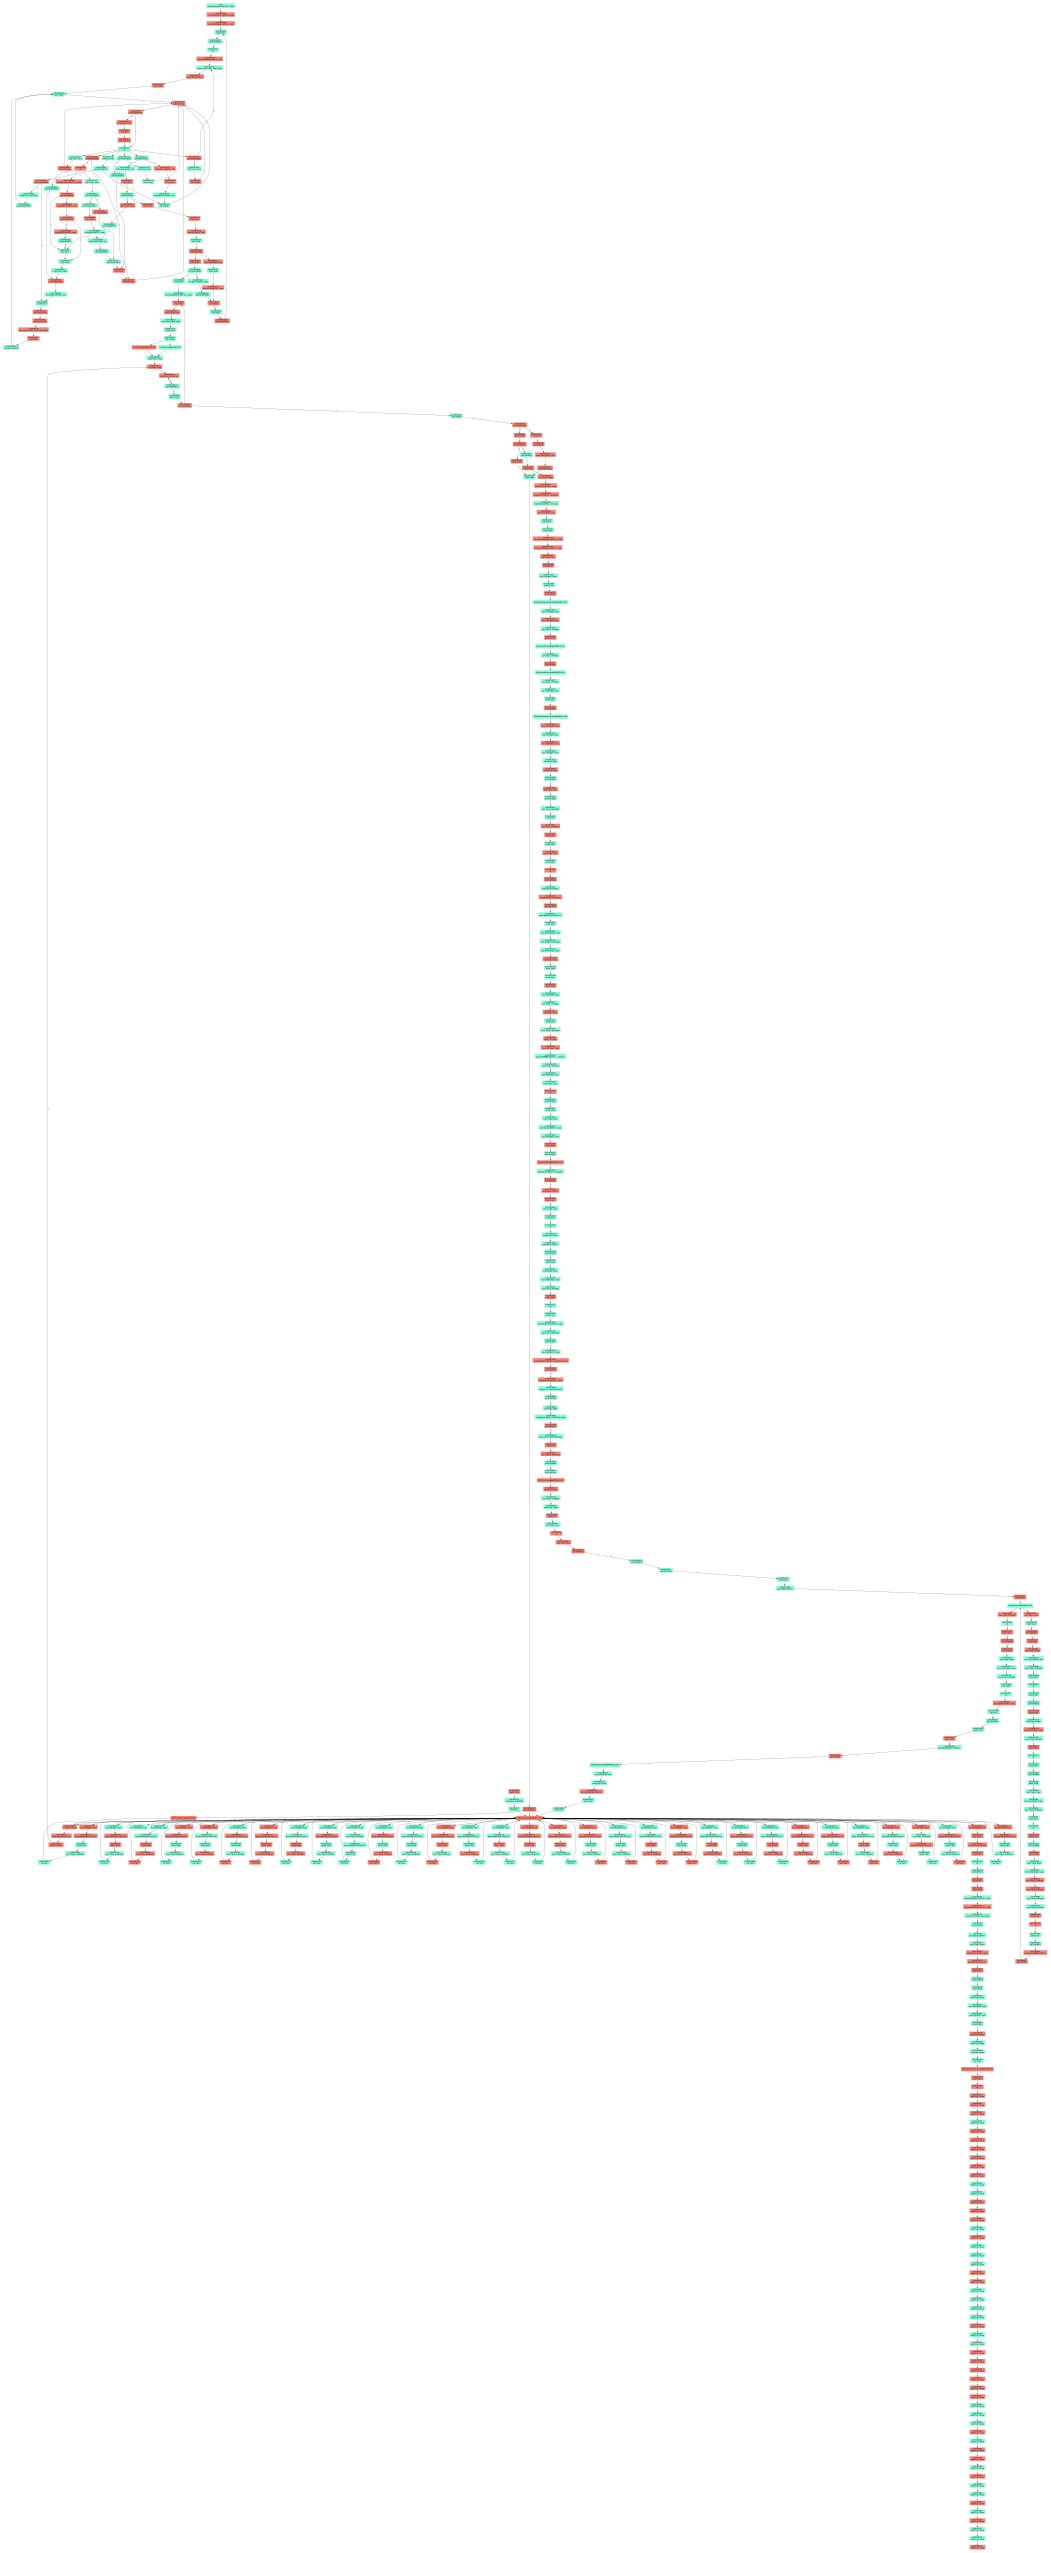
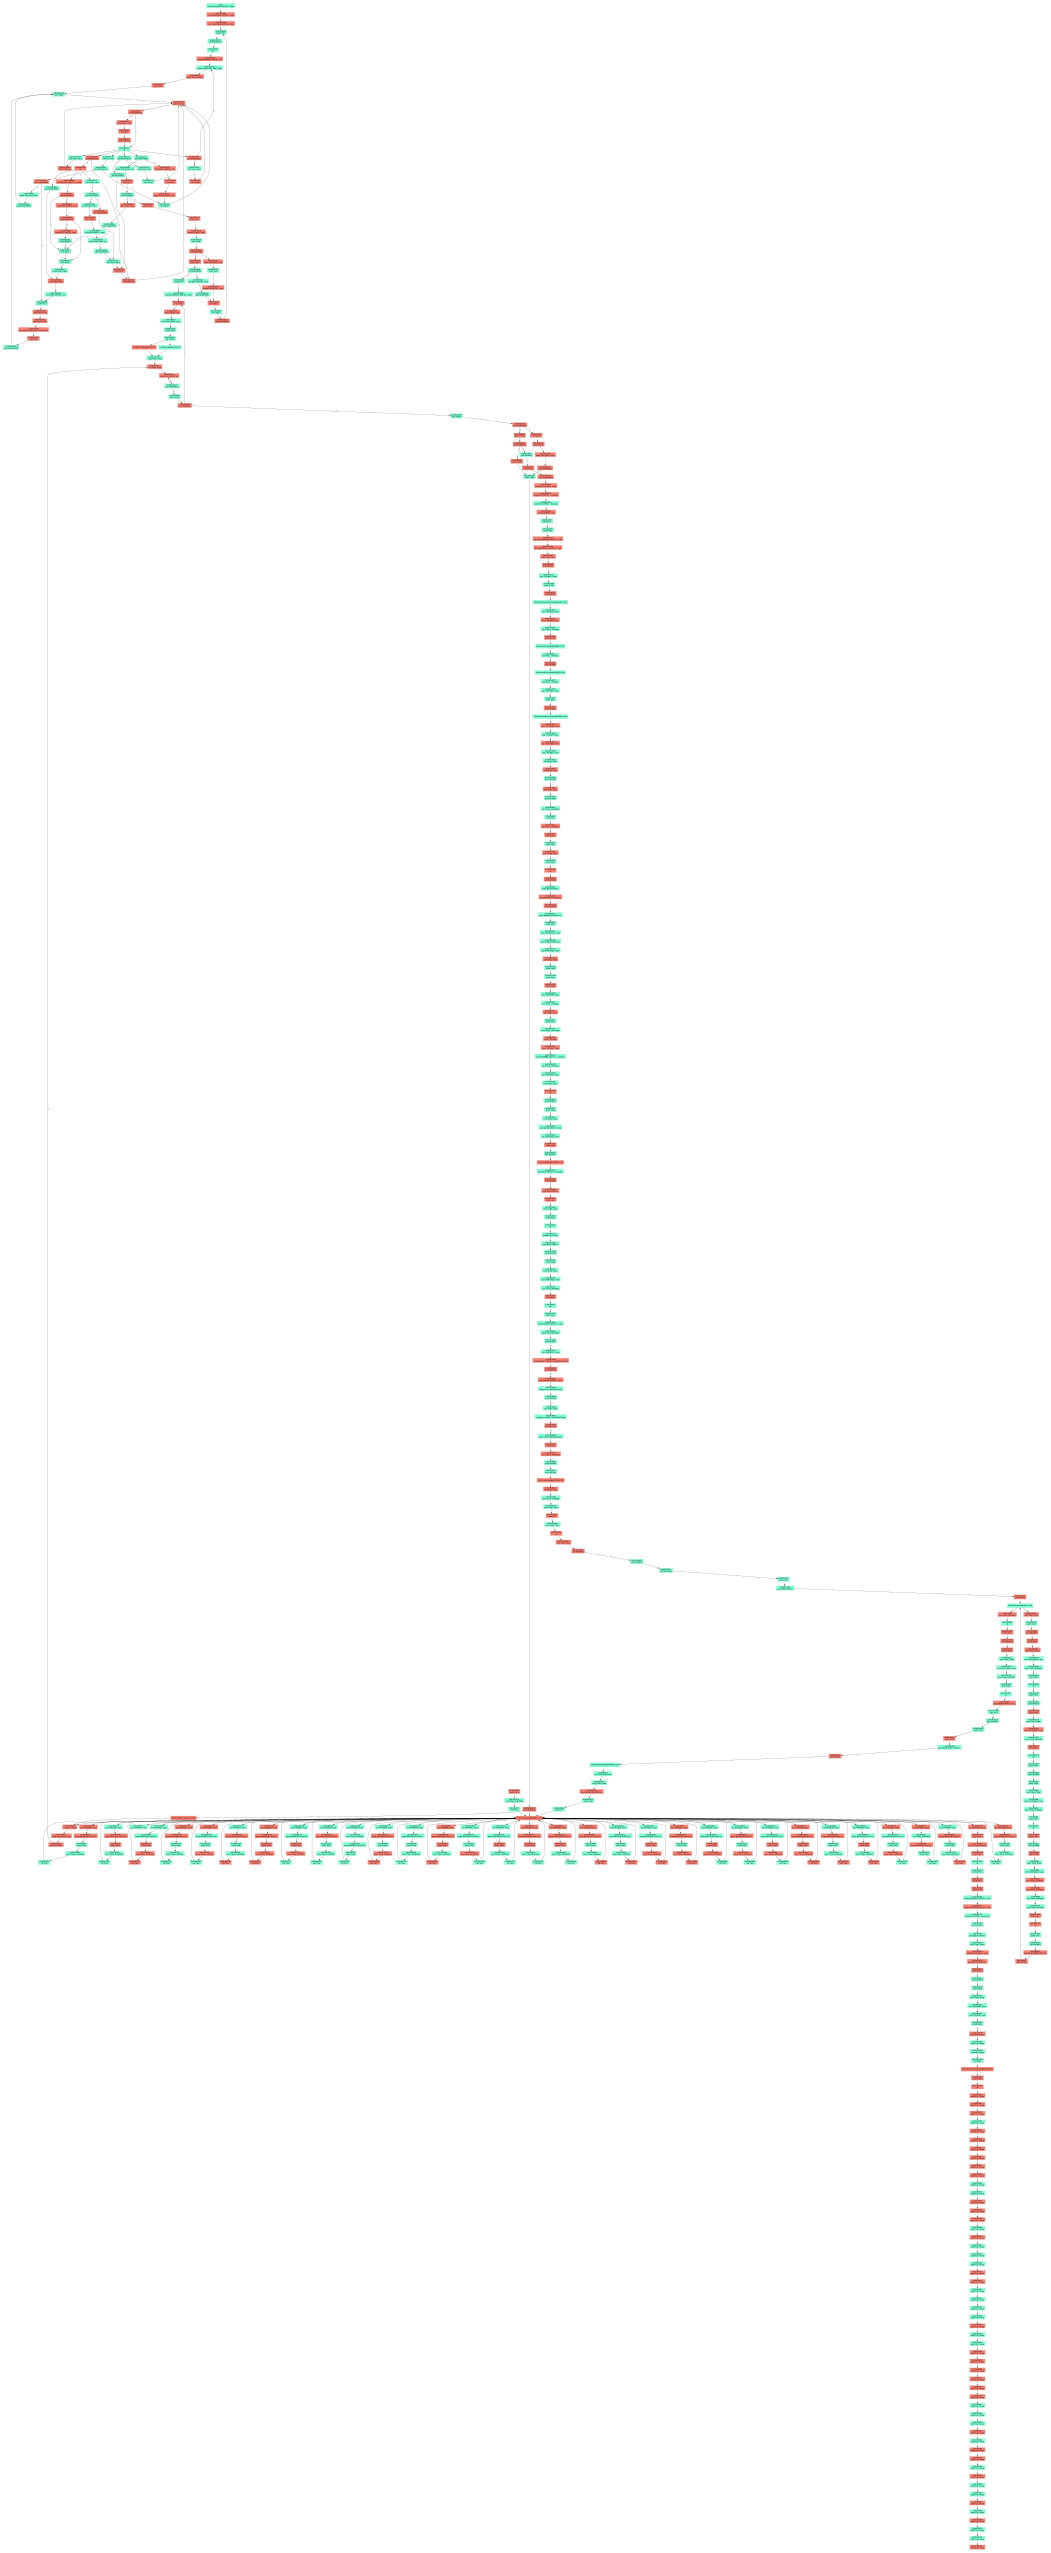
(164, 195) -> (164, 195)
